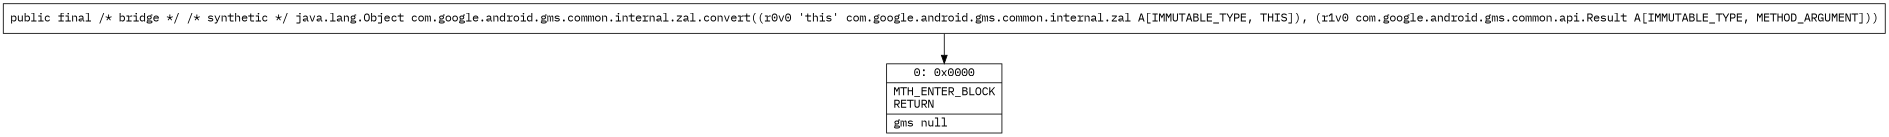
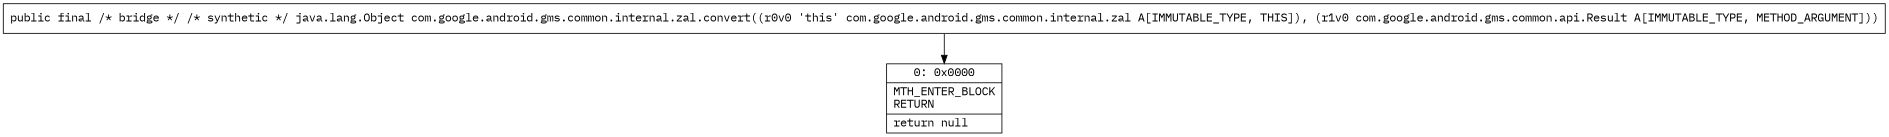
(921, 123) -> (931, 123)
